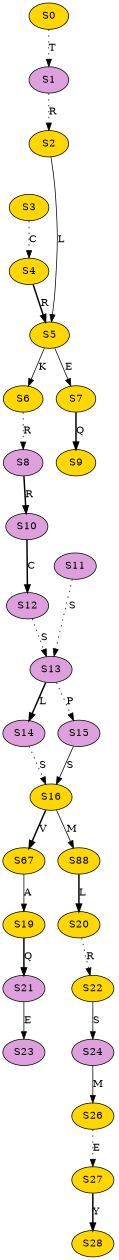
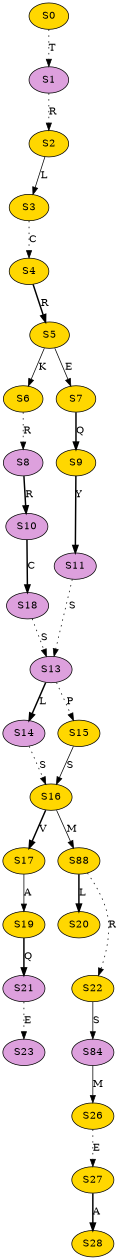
(57, 236) -> (40, 172)
none -> (76, 511)
(28, 606) -> (28, 606)
(79, 733) -> (79, 733)
(24, 861) -> (24, 861)
(85, 953) -> (108, 919)
(24, 1017) -> (24, 1017)
(93, 1052) -> (93, 1052)
(97, 1212) -> (97, 1212)
